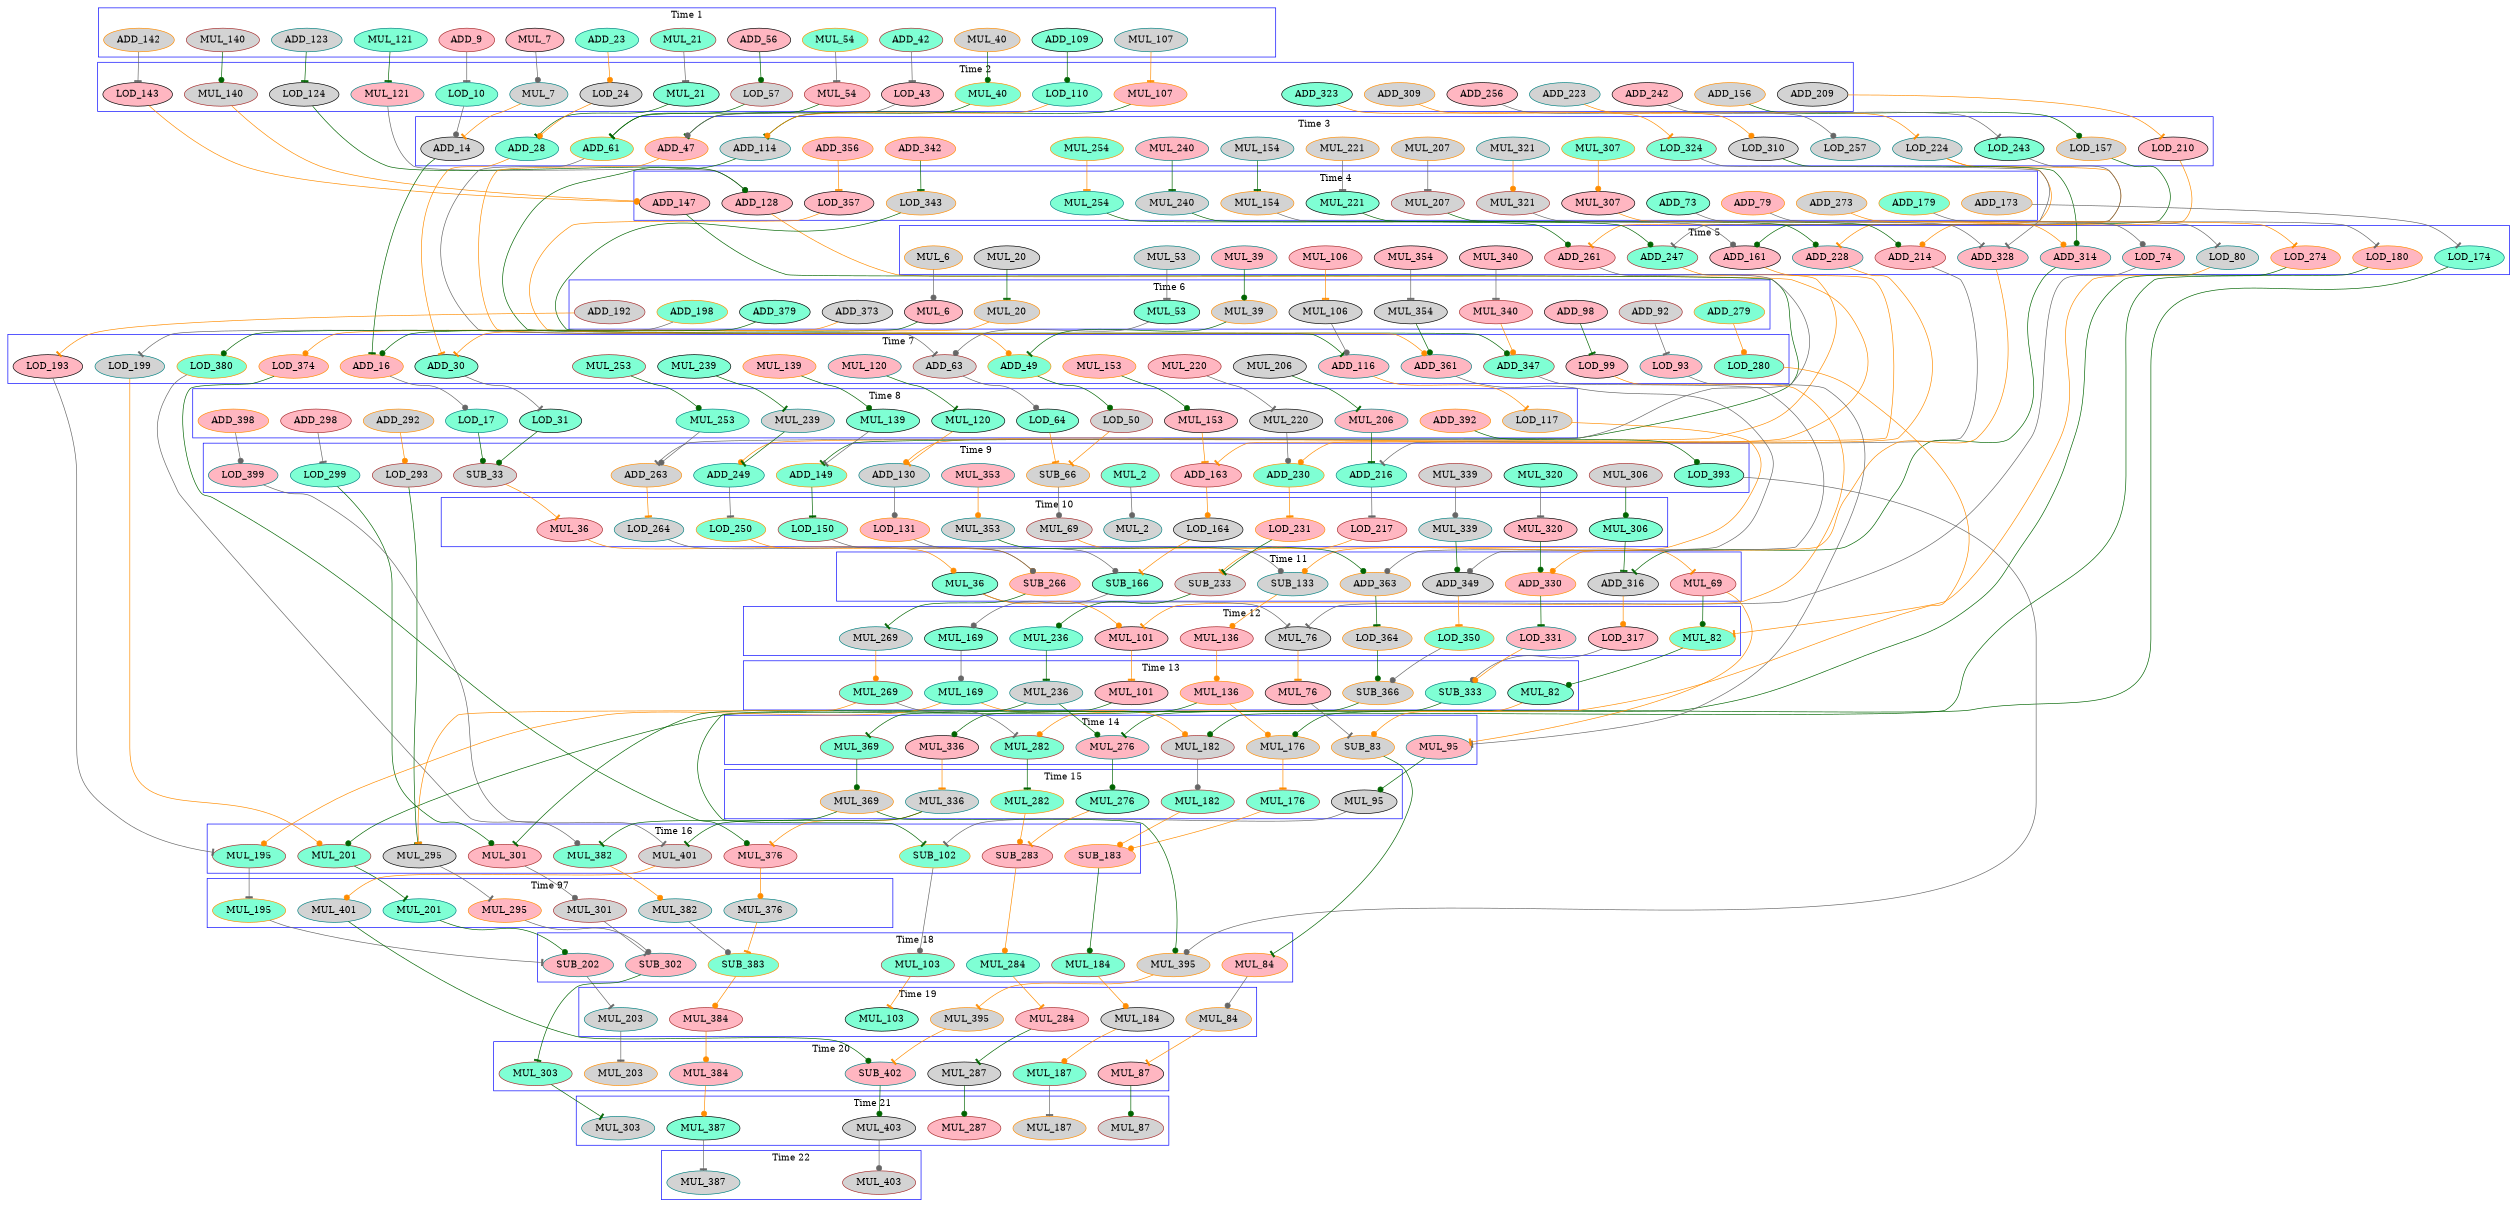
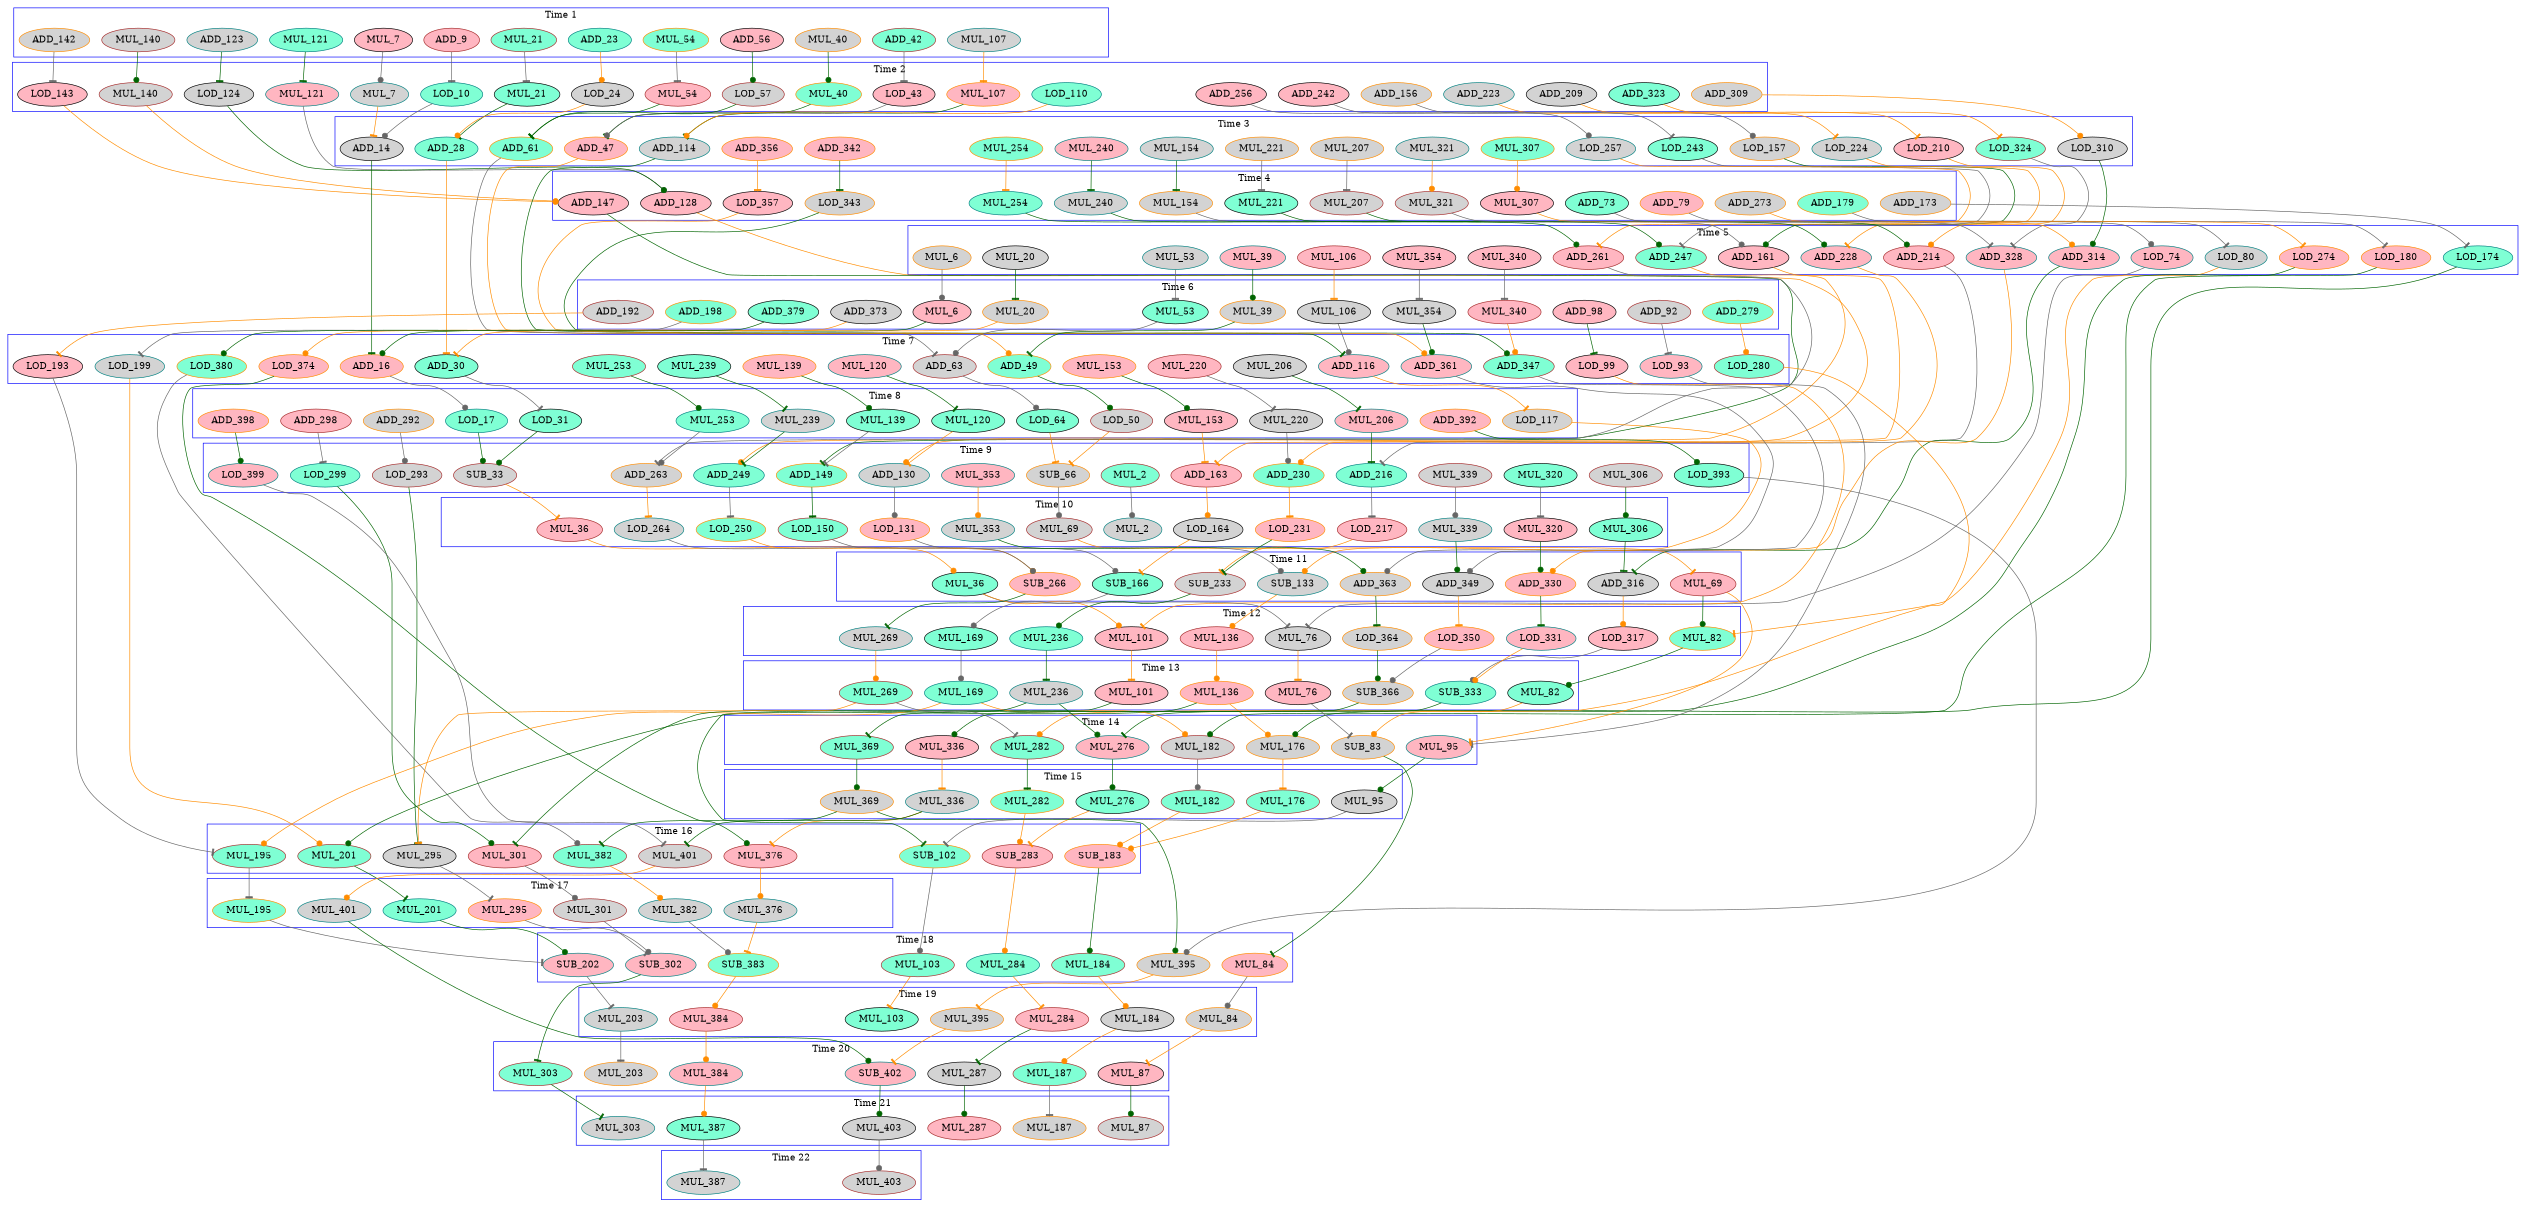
(1067, 40) -> none
(1966, 112) -> (1585, 112)
(1889, 225) -> (1969, 189)
(238, 447) -> (238, 447)
(403, 447) -> (403, 447)
(1459, 639) -> (1459, 639)
(550, 886) -> (550, 886)
